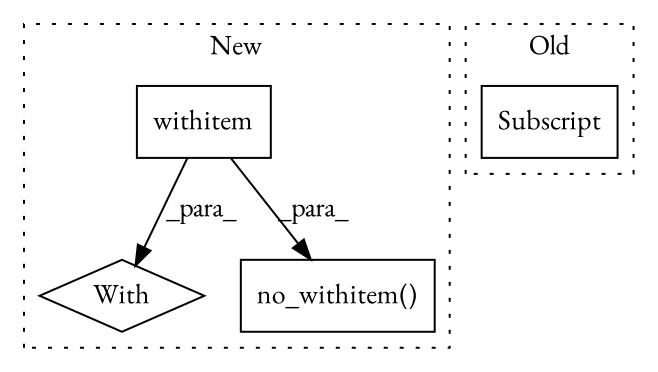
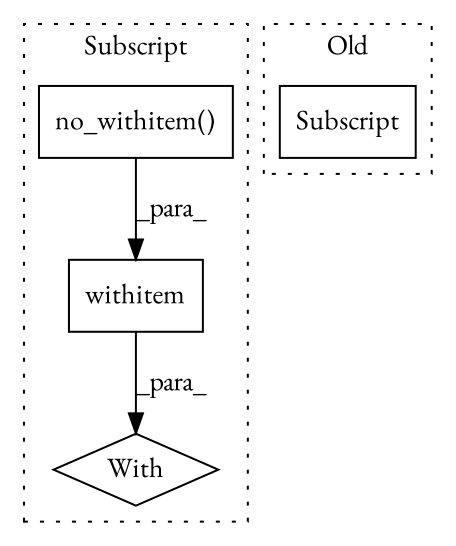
(237, 47) -> (136, 47)
(264, 201) -> (136, 199)
